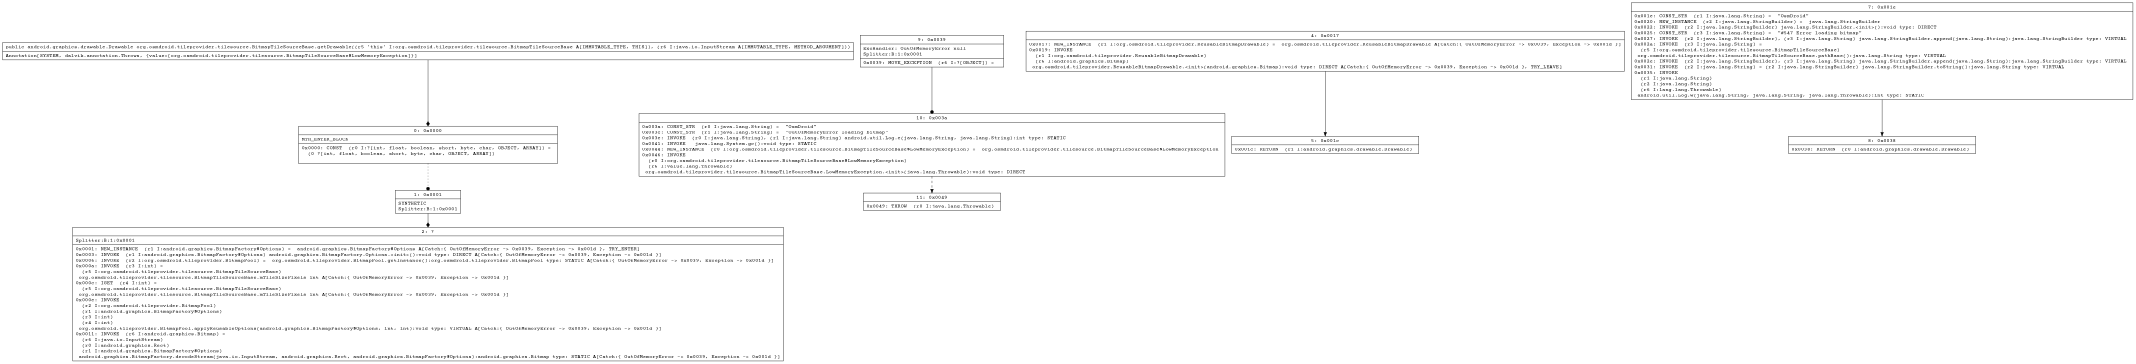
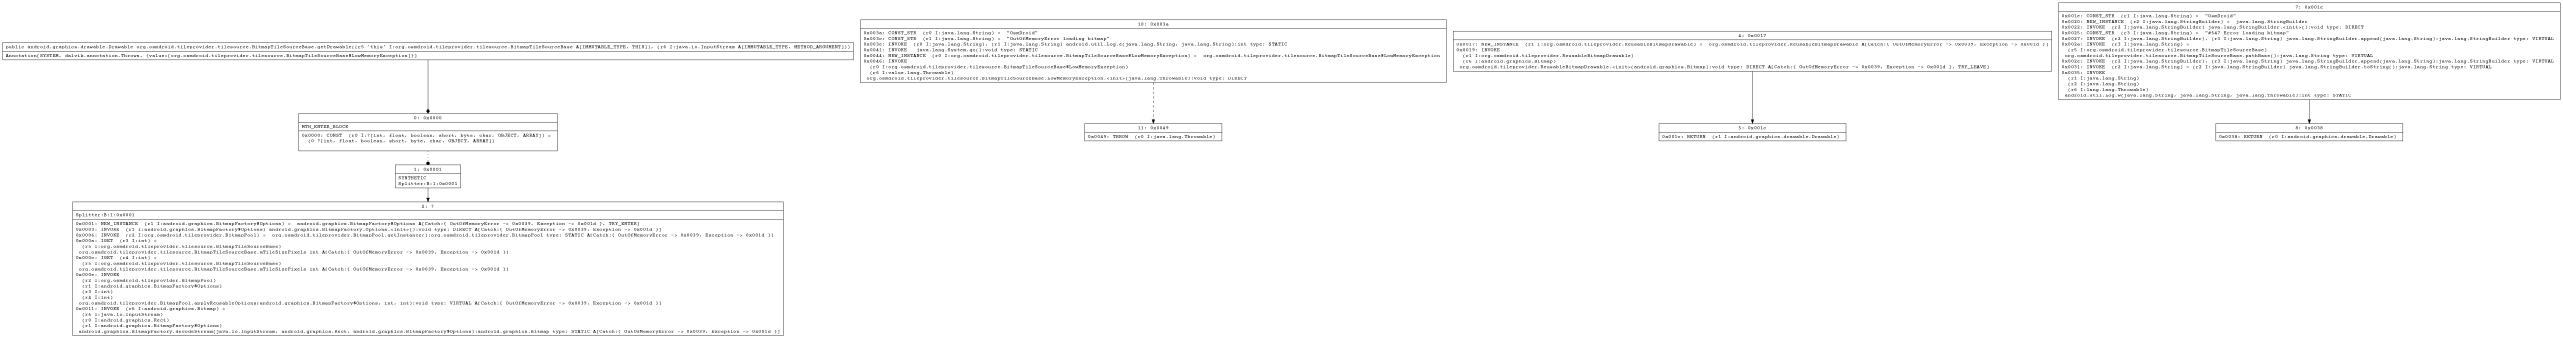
(932, 51) -> none
(428, 218) -> (428, 193)
(121, 266) -> (118, 240)
